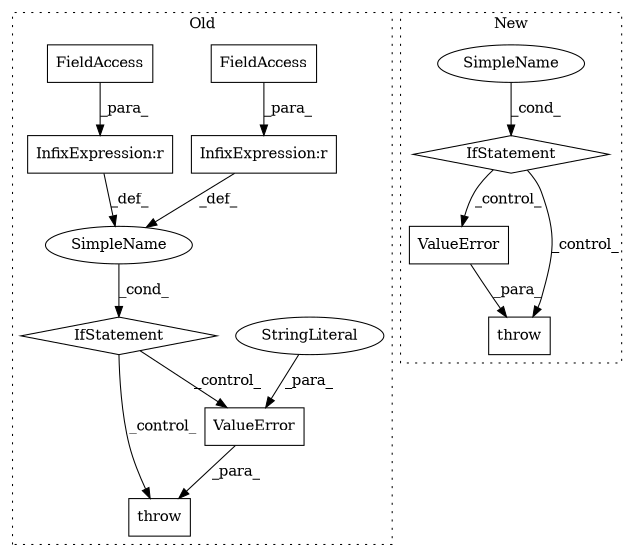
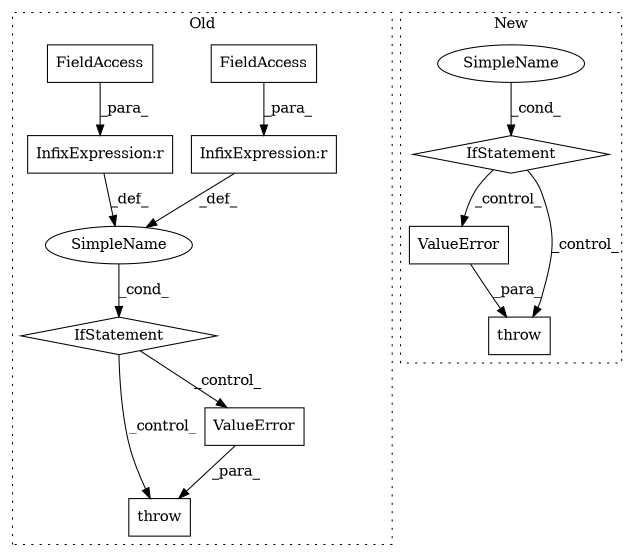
(310, 336) -> none
